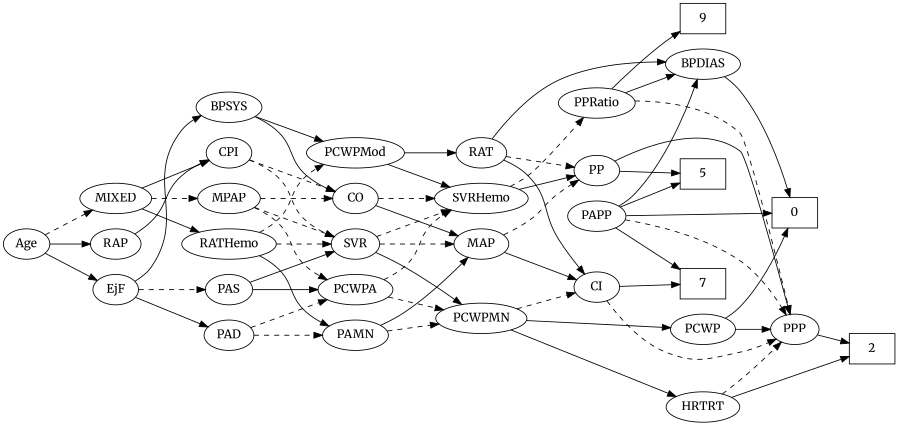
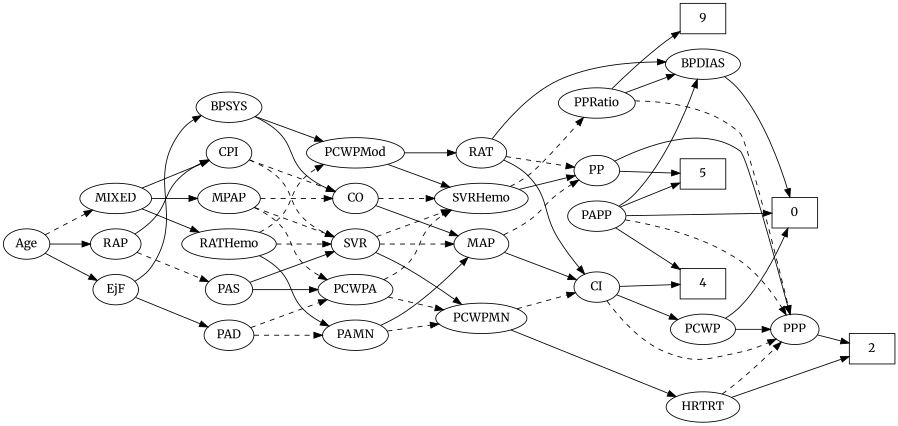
(172, 198) -> (172, 198)
(703, 284) -> (703, 284)
(168, 290) -> (169, 265)
(594, 324) -> (643, 306)
